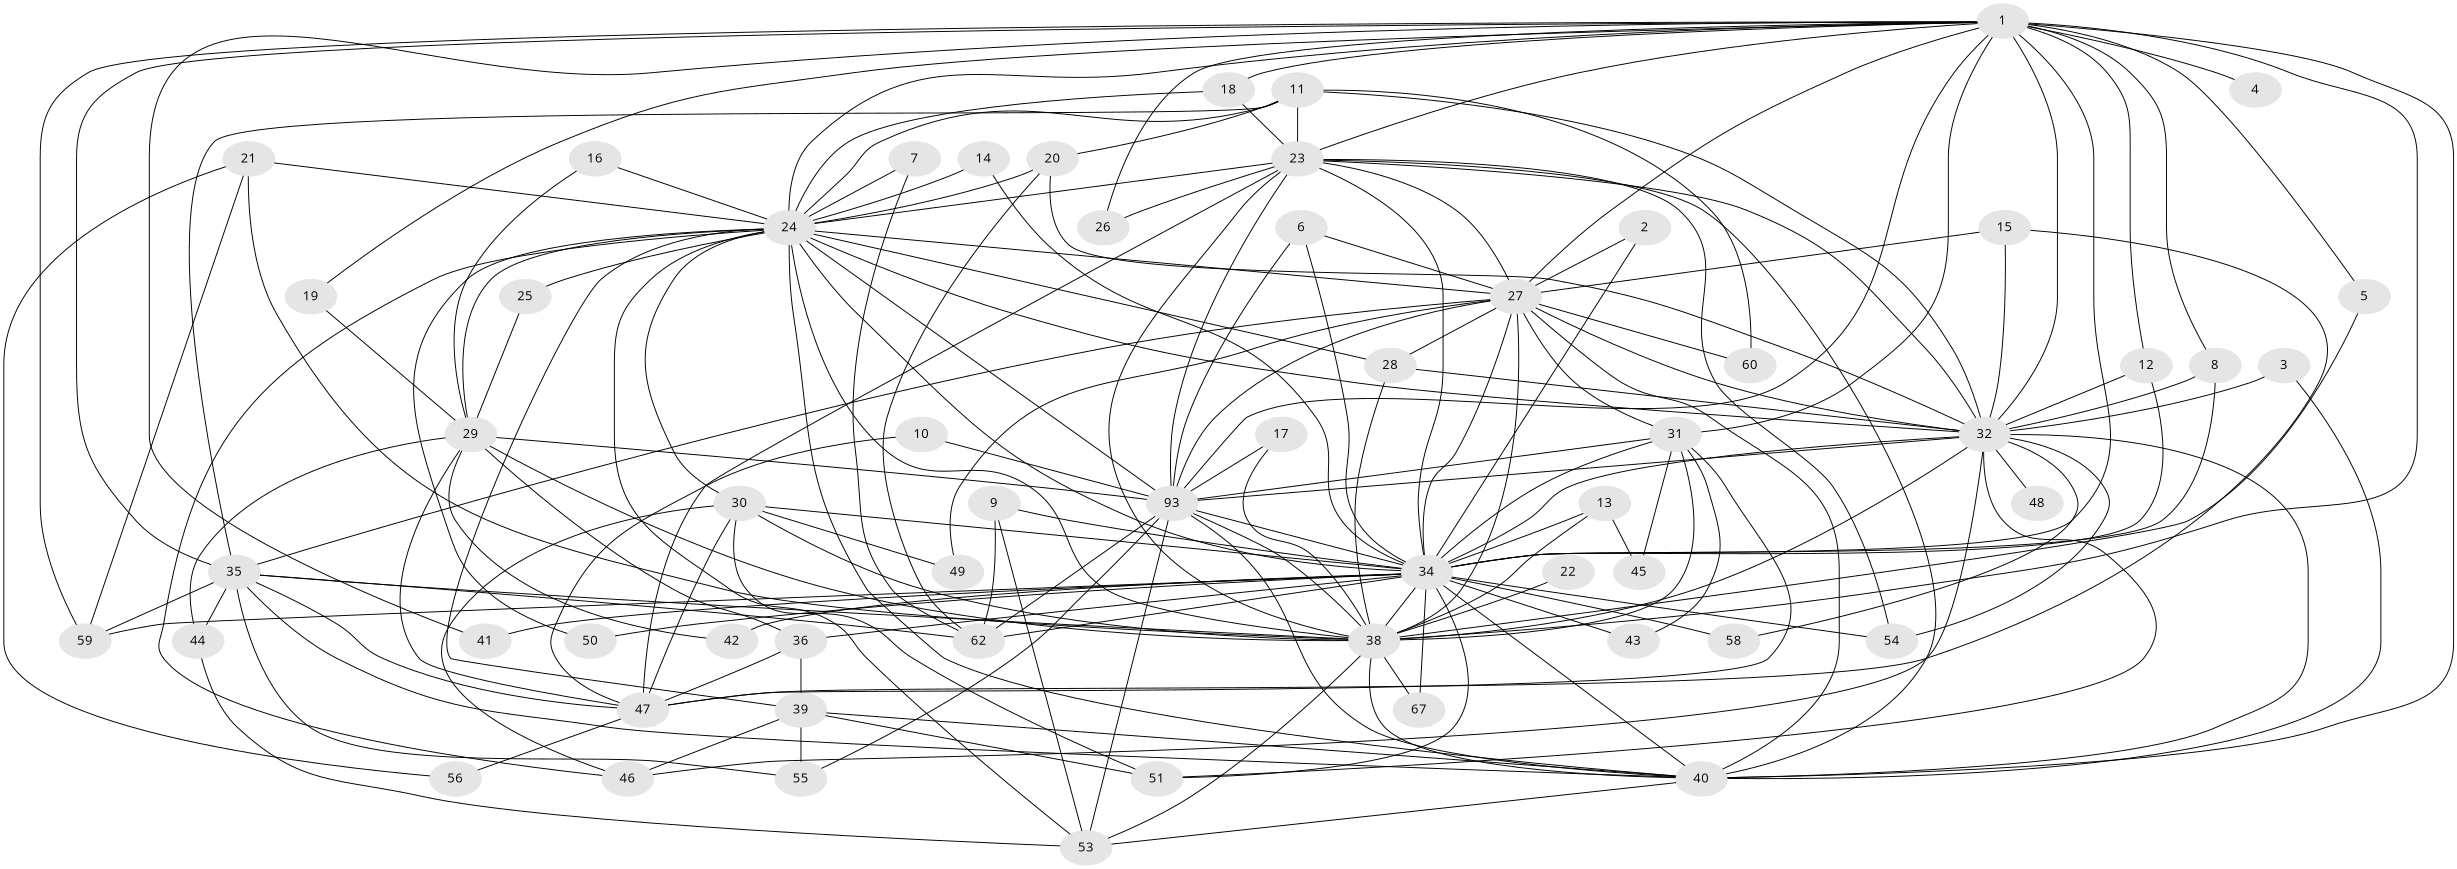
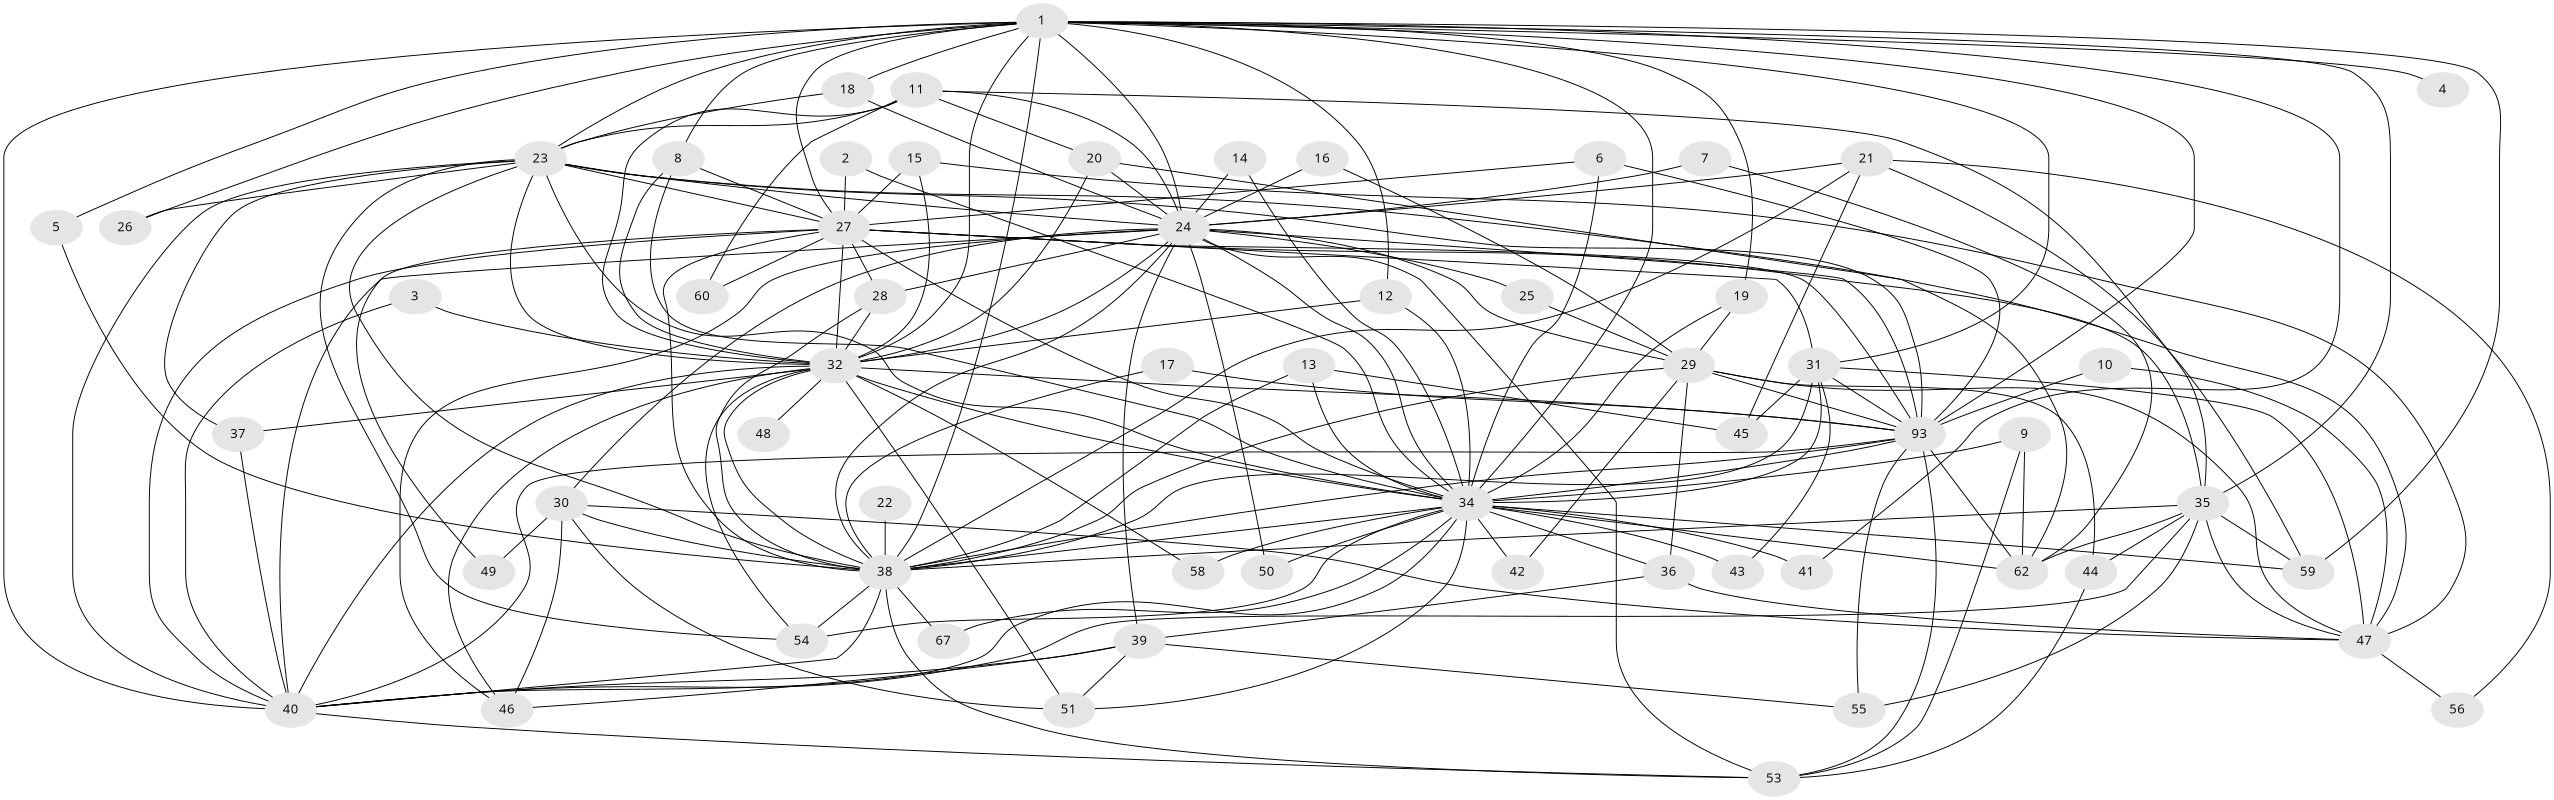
(1034, 251) -> (770, 197)
none -> (1804, 296)
none -> (238, 434)
(1083, 538) -> (1610, 395)
none -> (844, 607)
